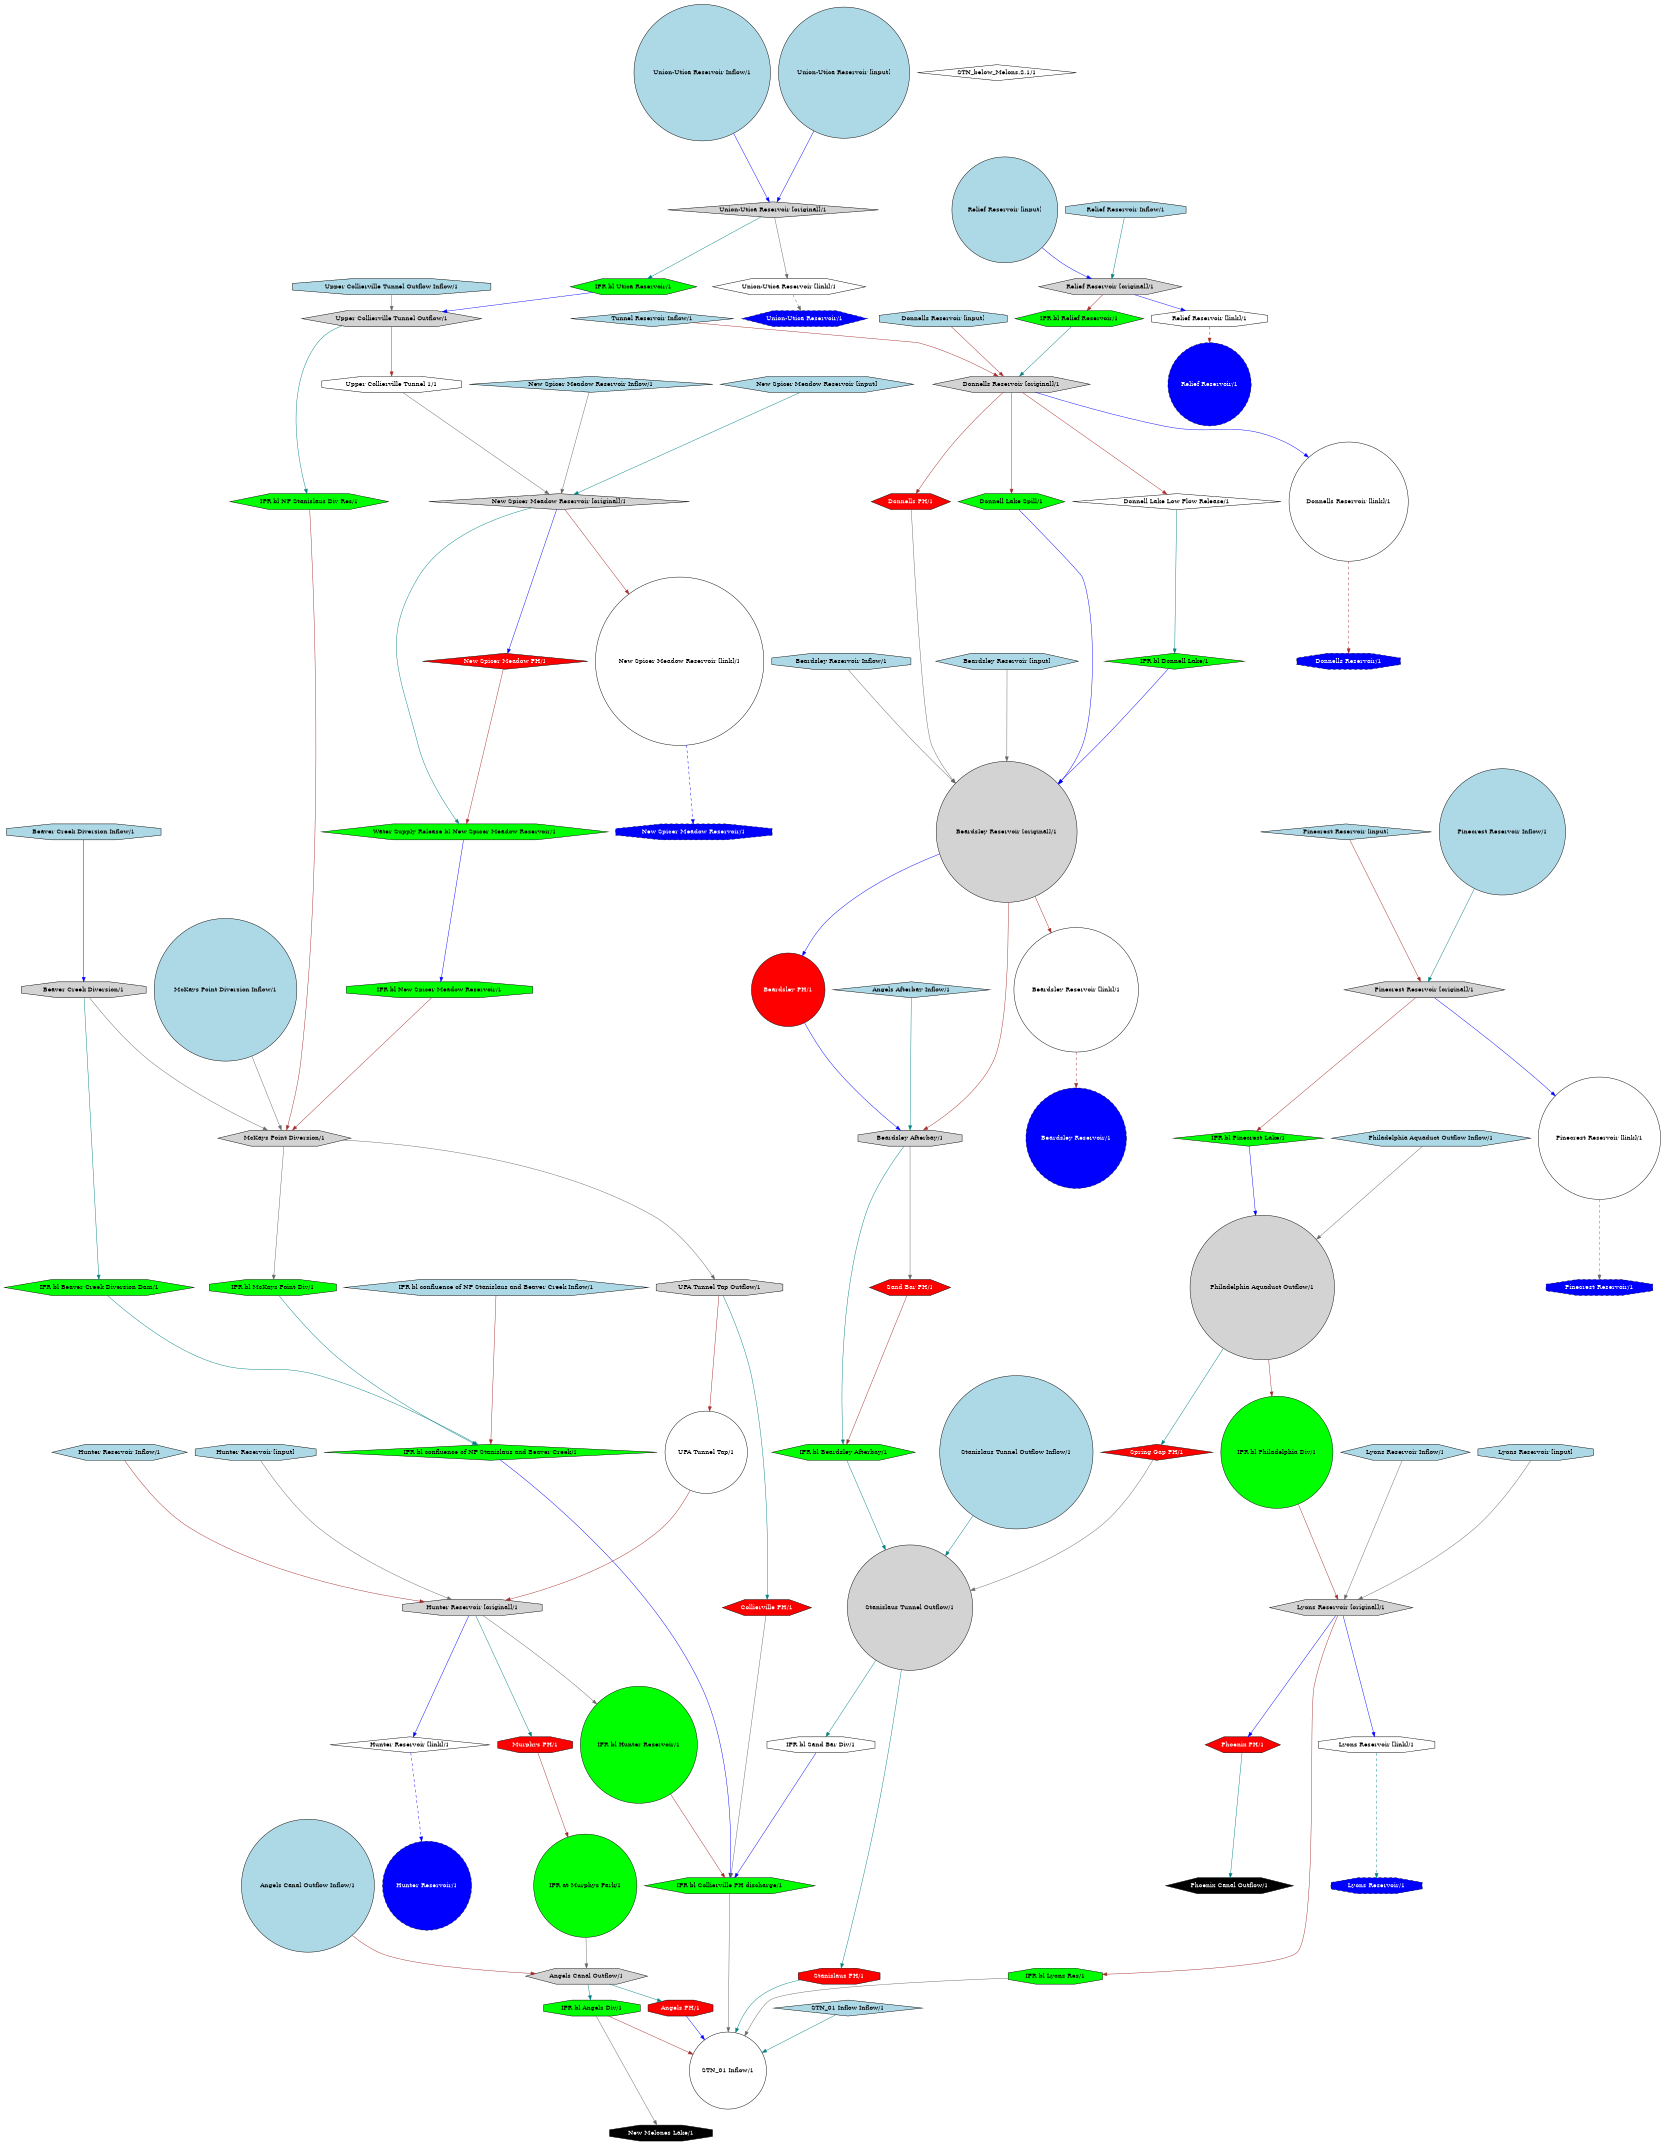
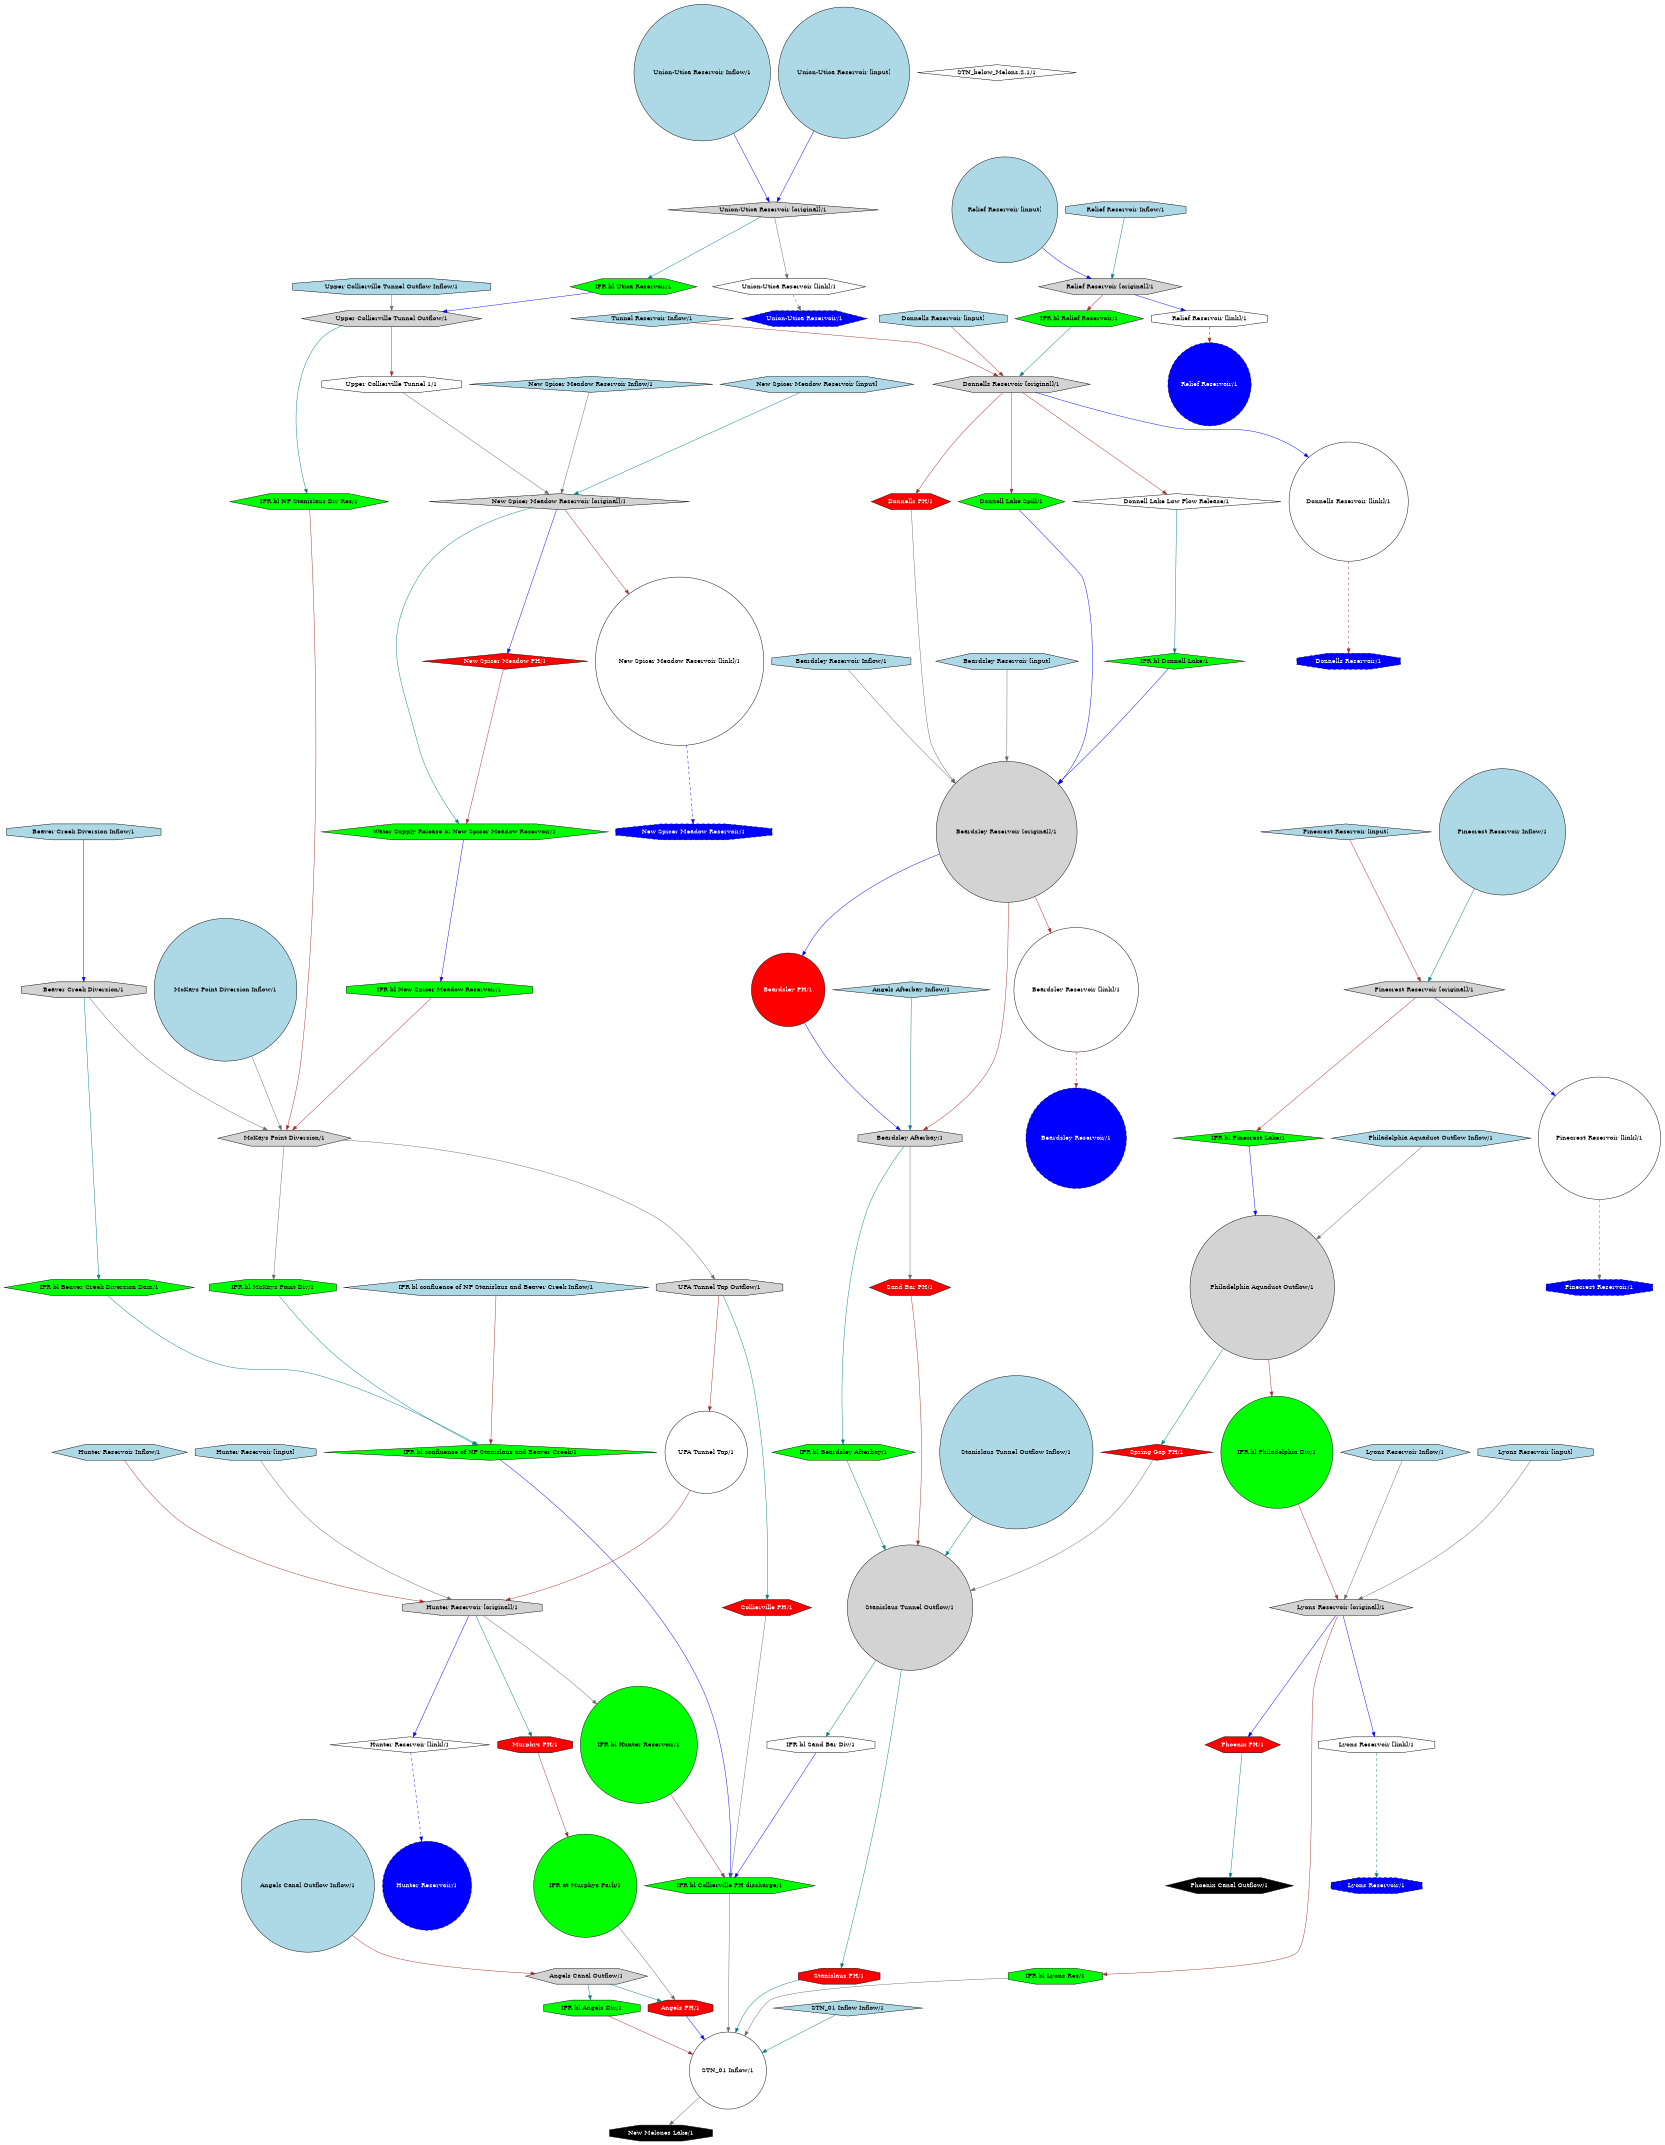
(878, 1368) -> (921, 1418)
(586, 1951) -> (646, 1961)
(625, 2069) -> (686, 2109)
